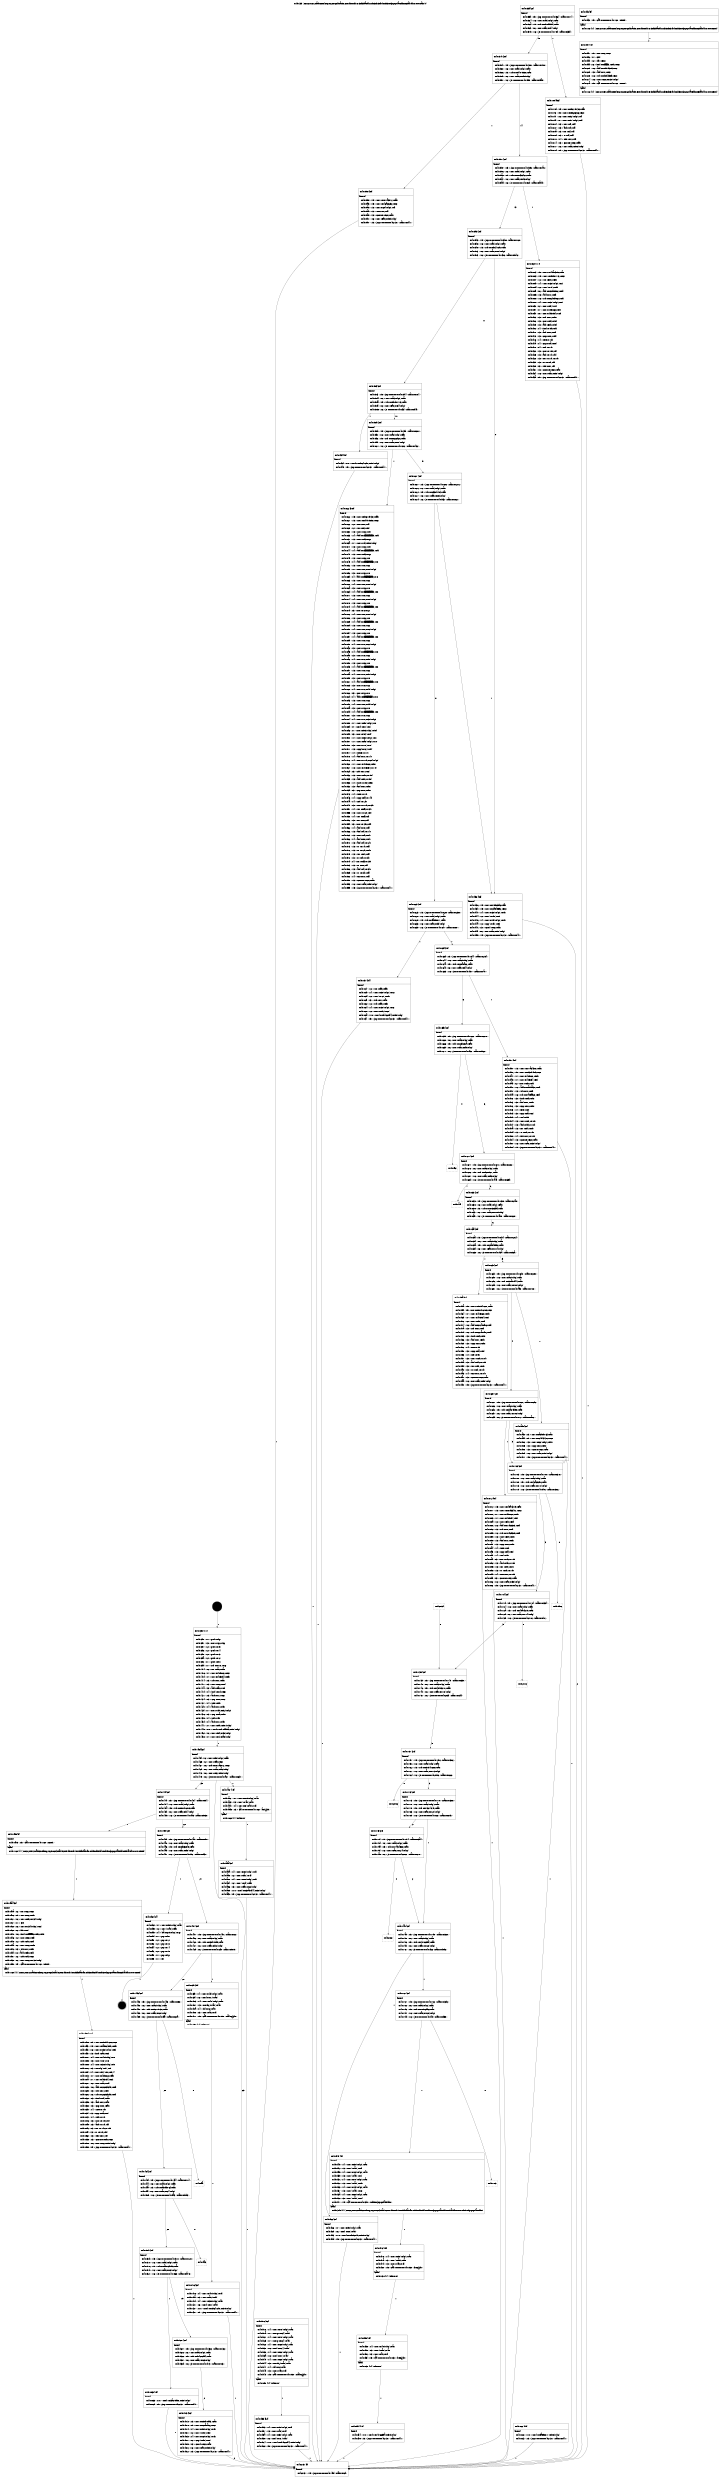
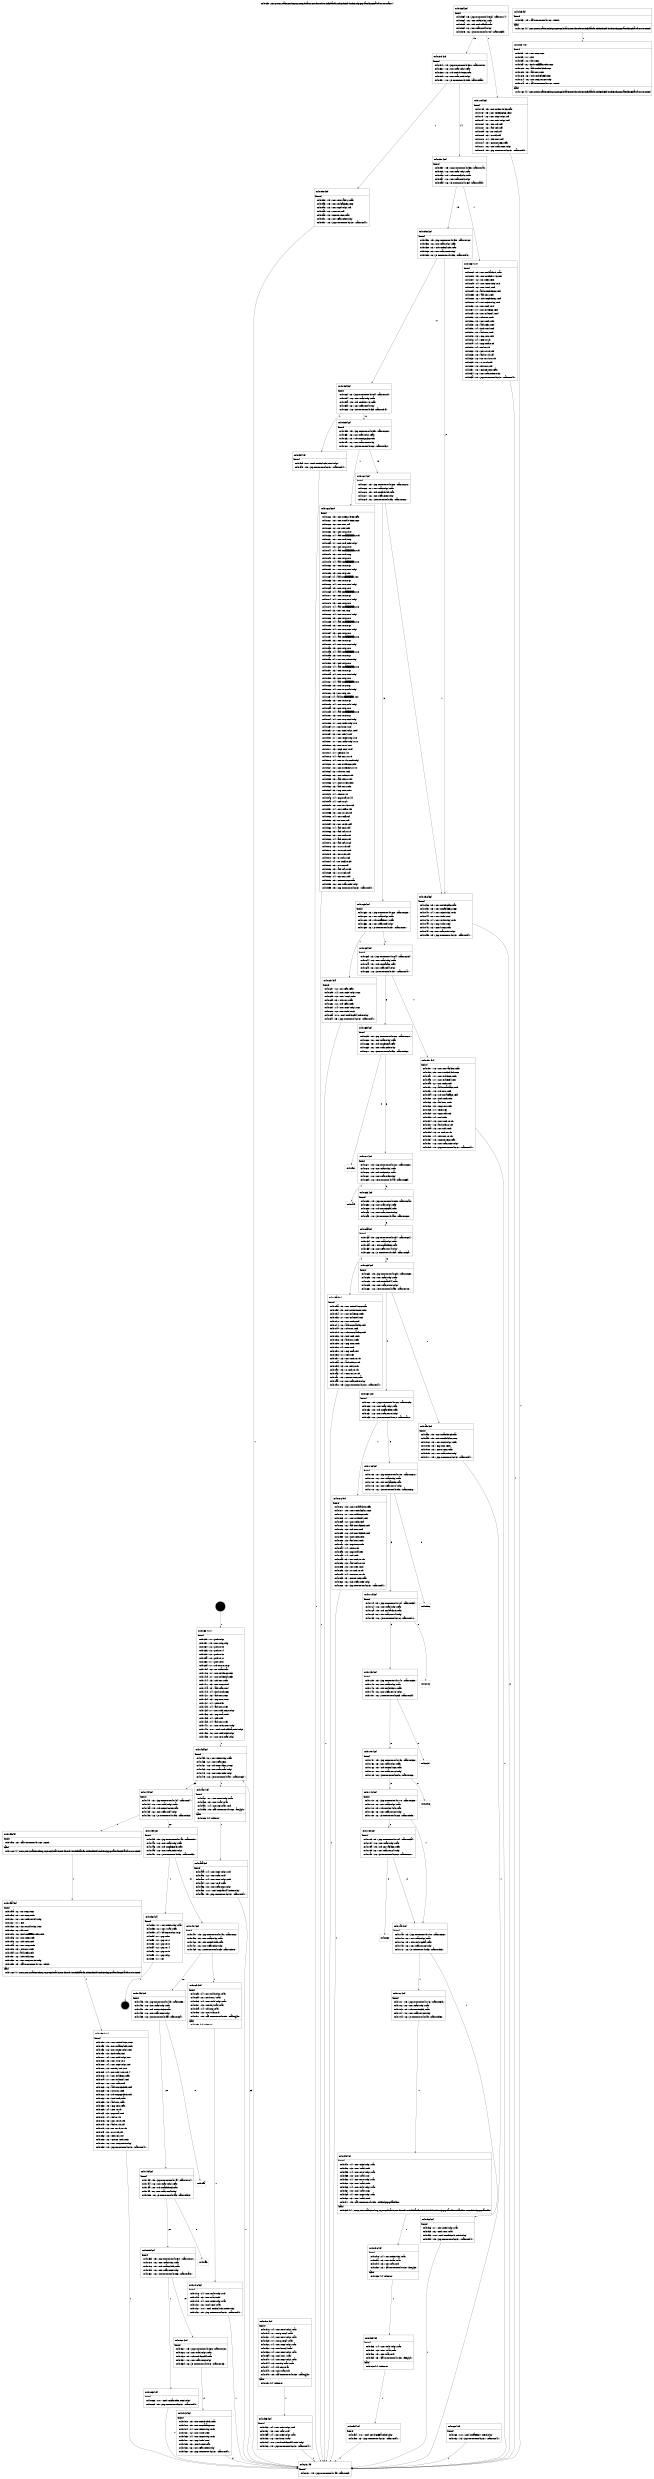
(439, 1639) -> (411, 1729)
(242, 2135) -> (249, 2144)
(492, 2183) -> none
